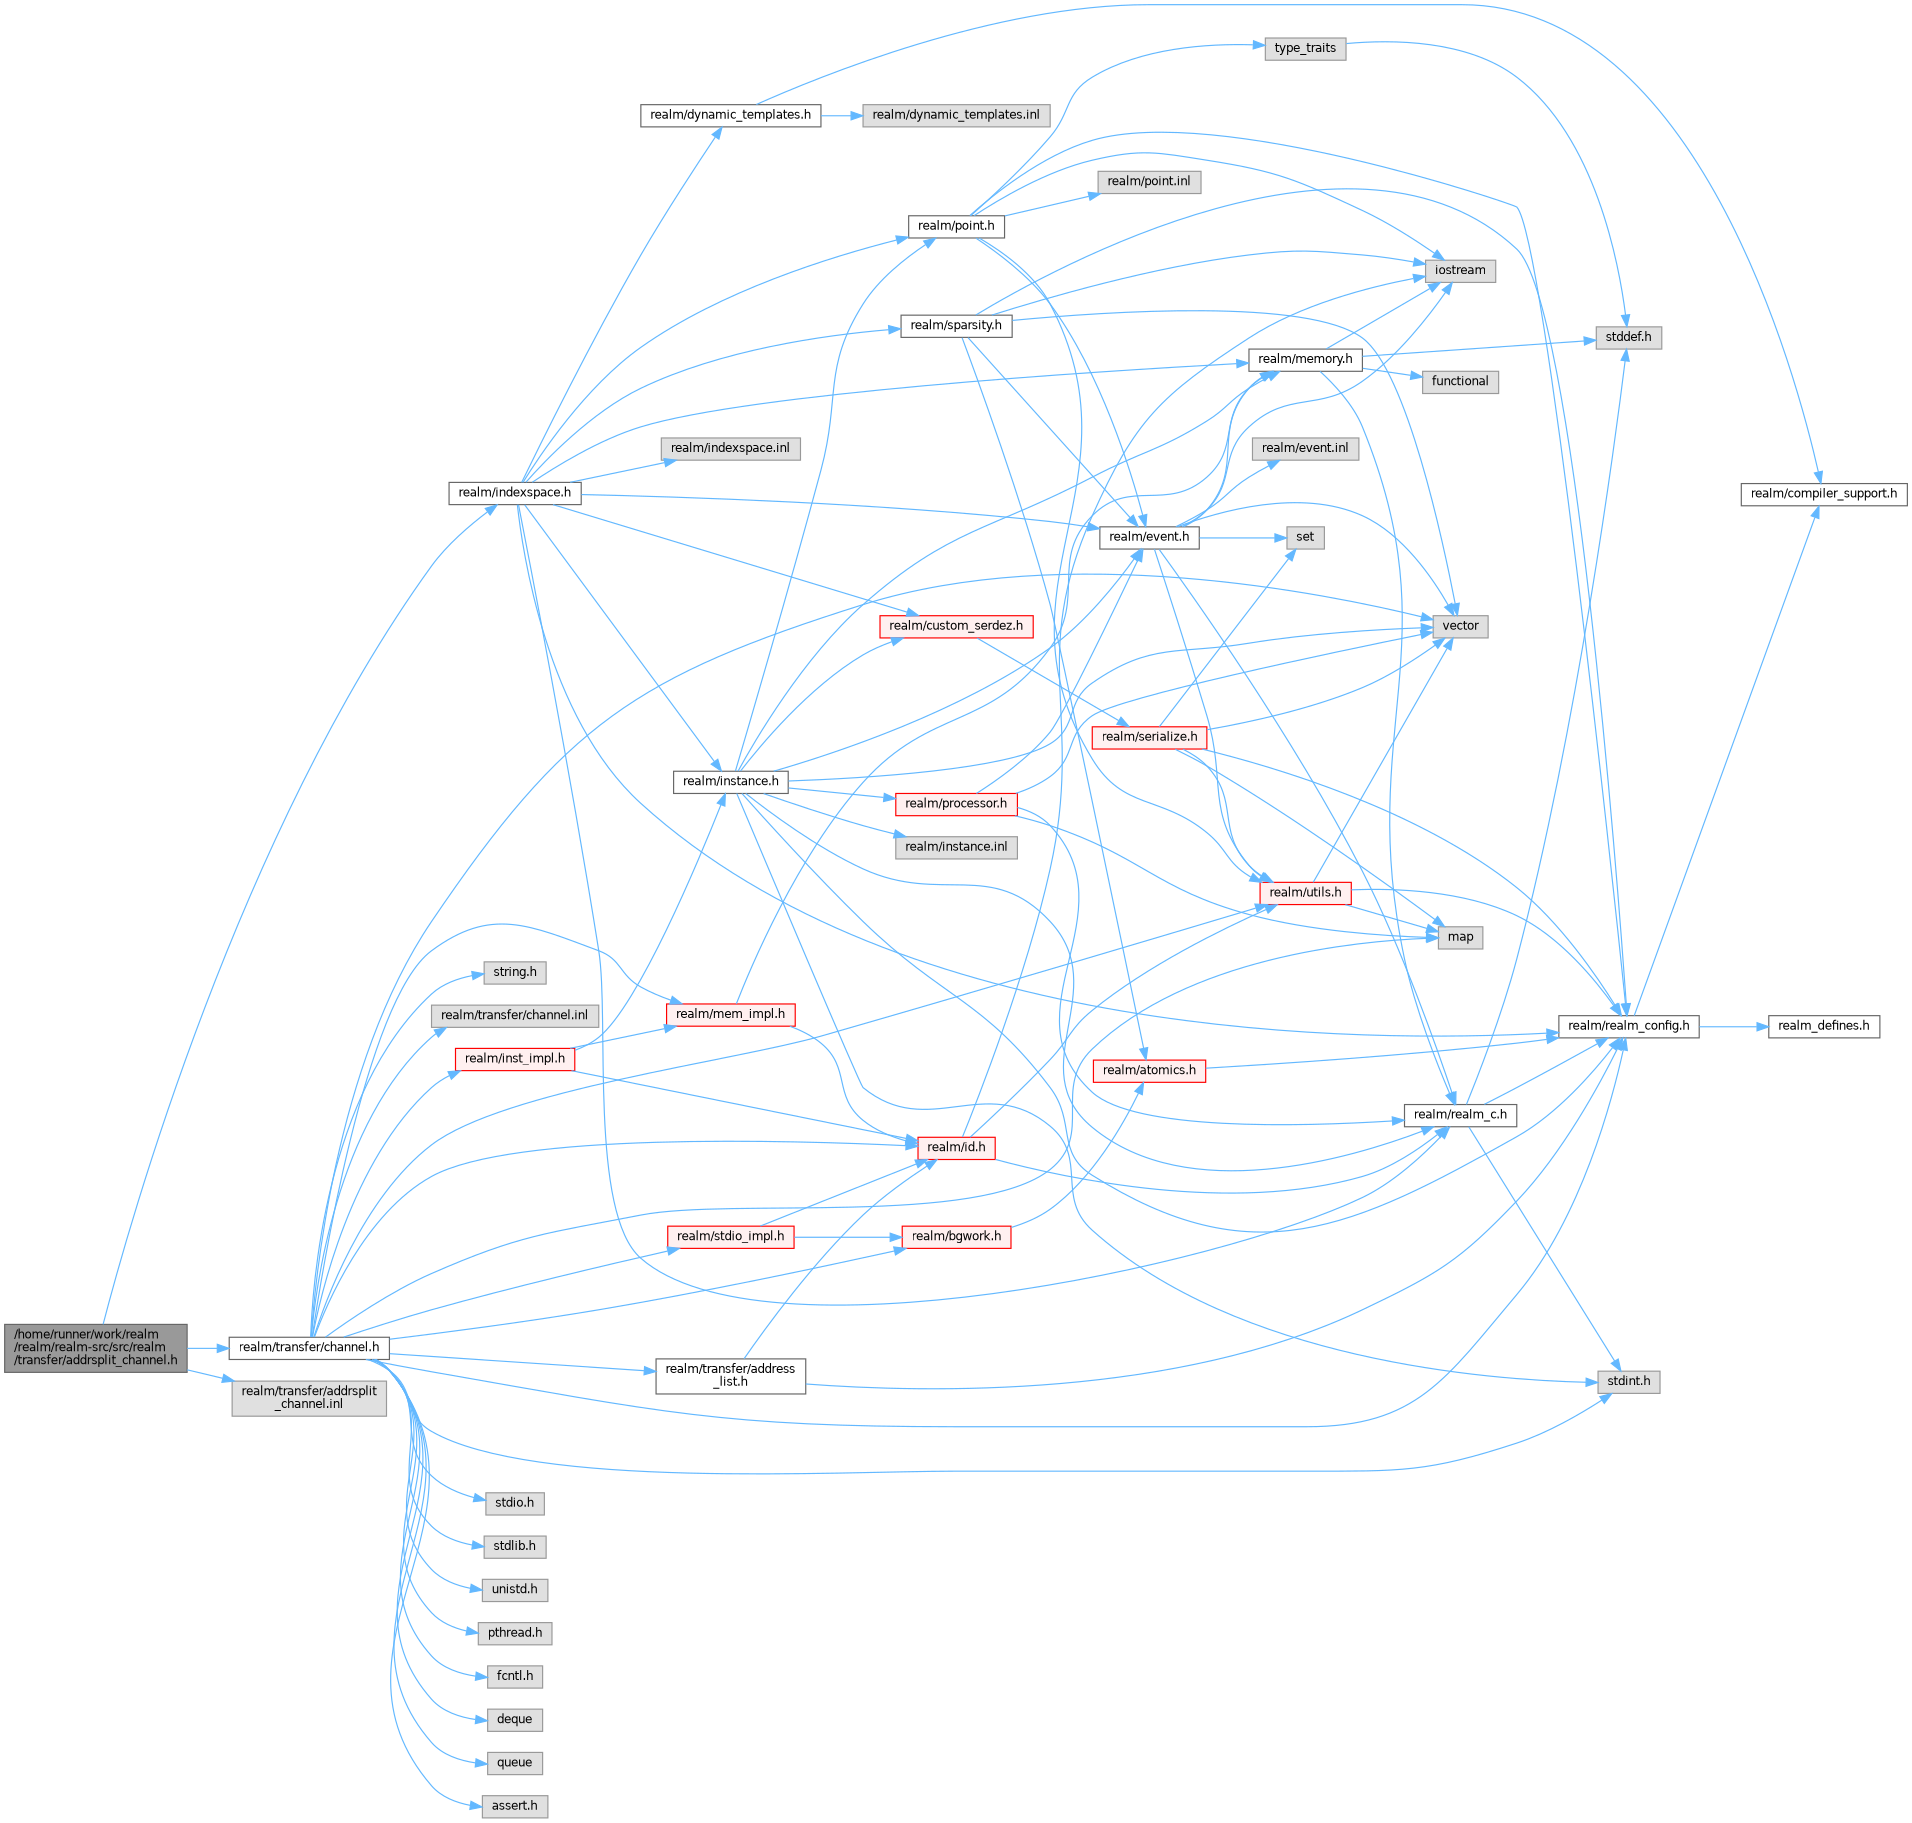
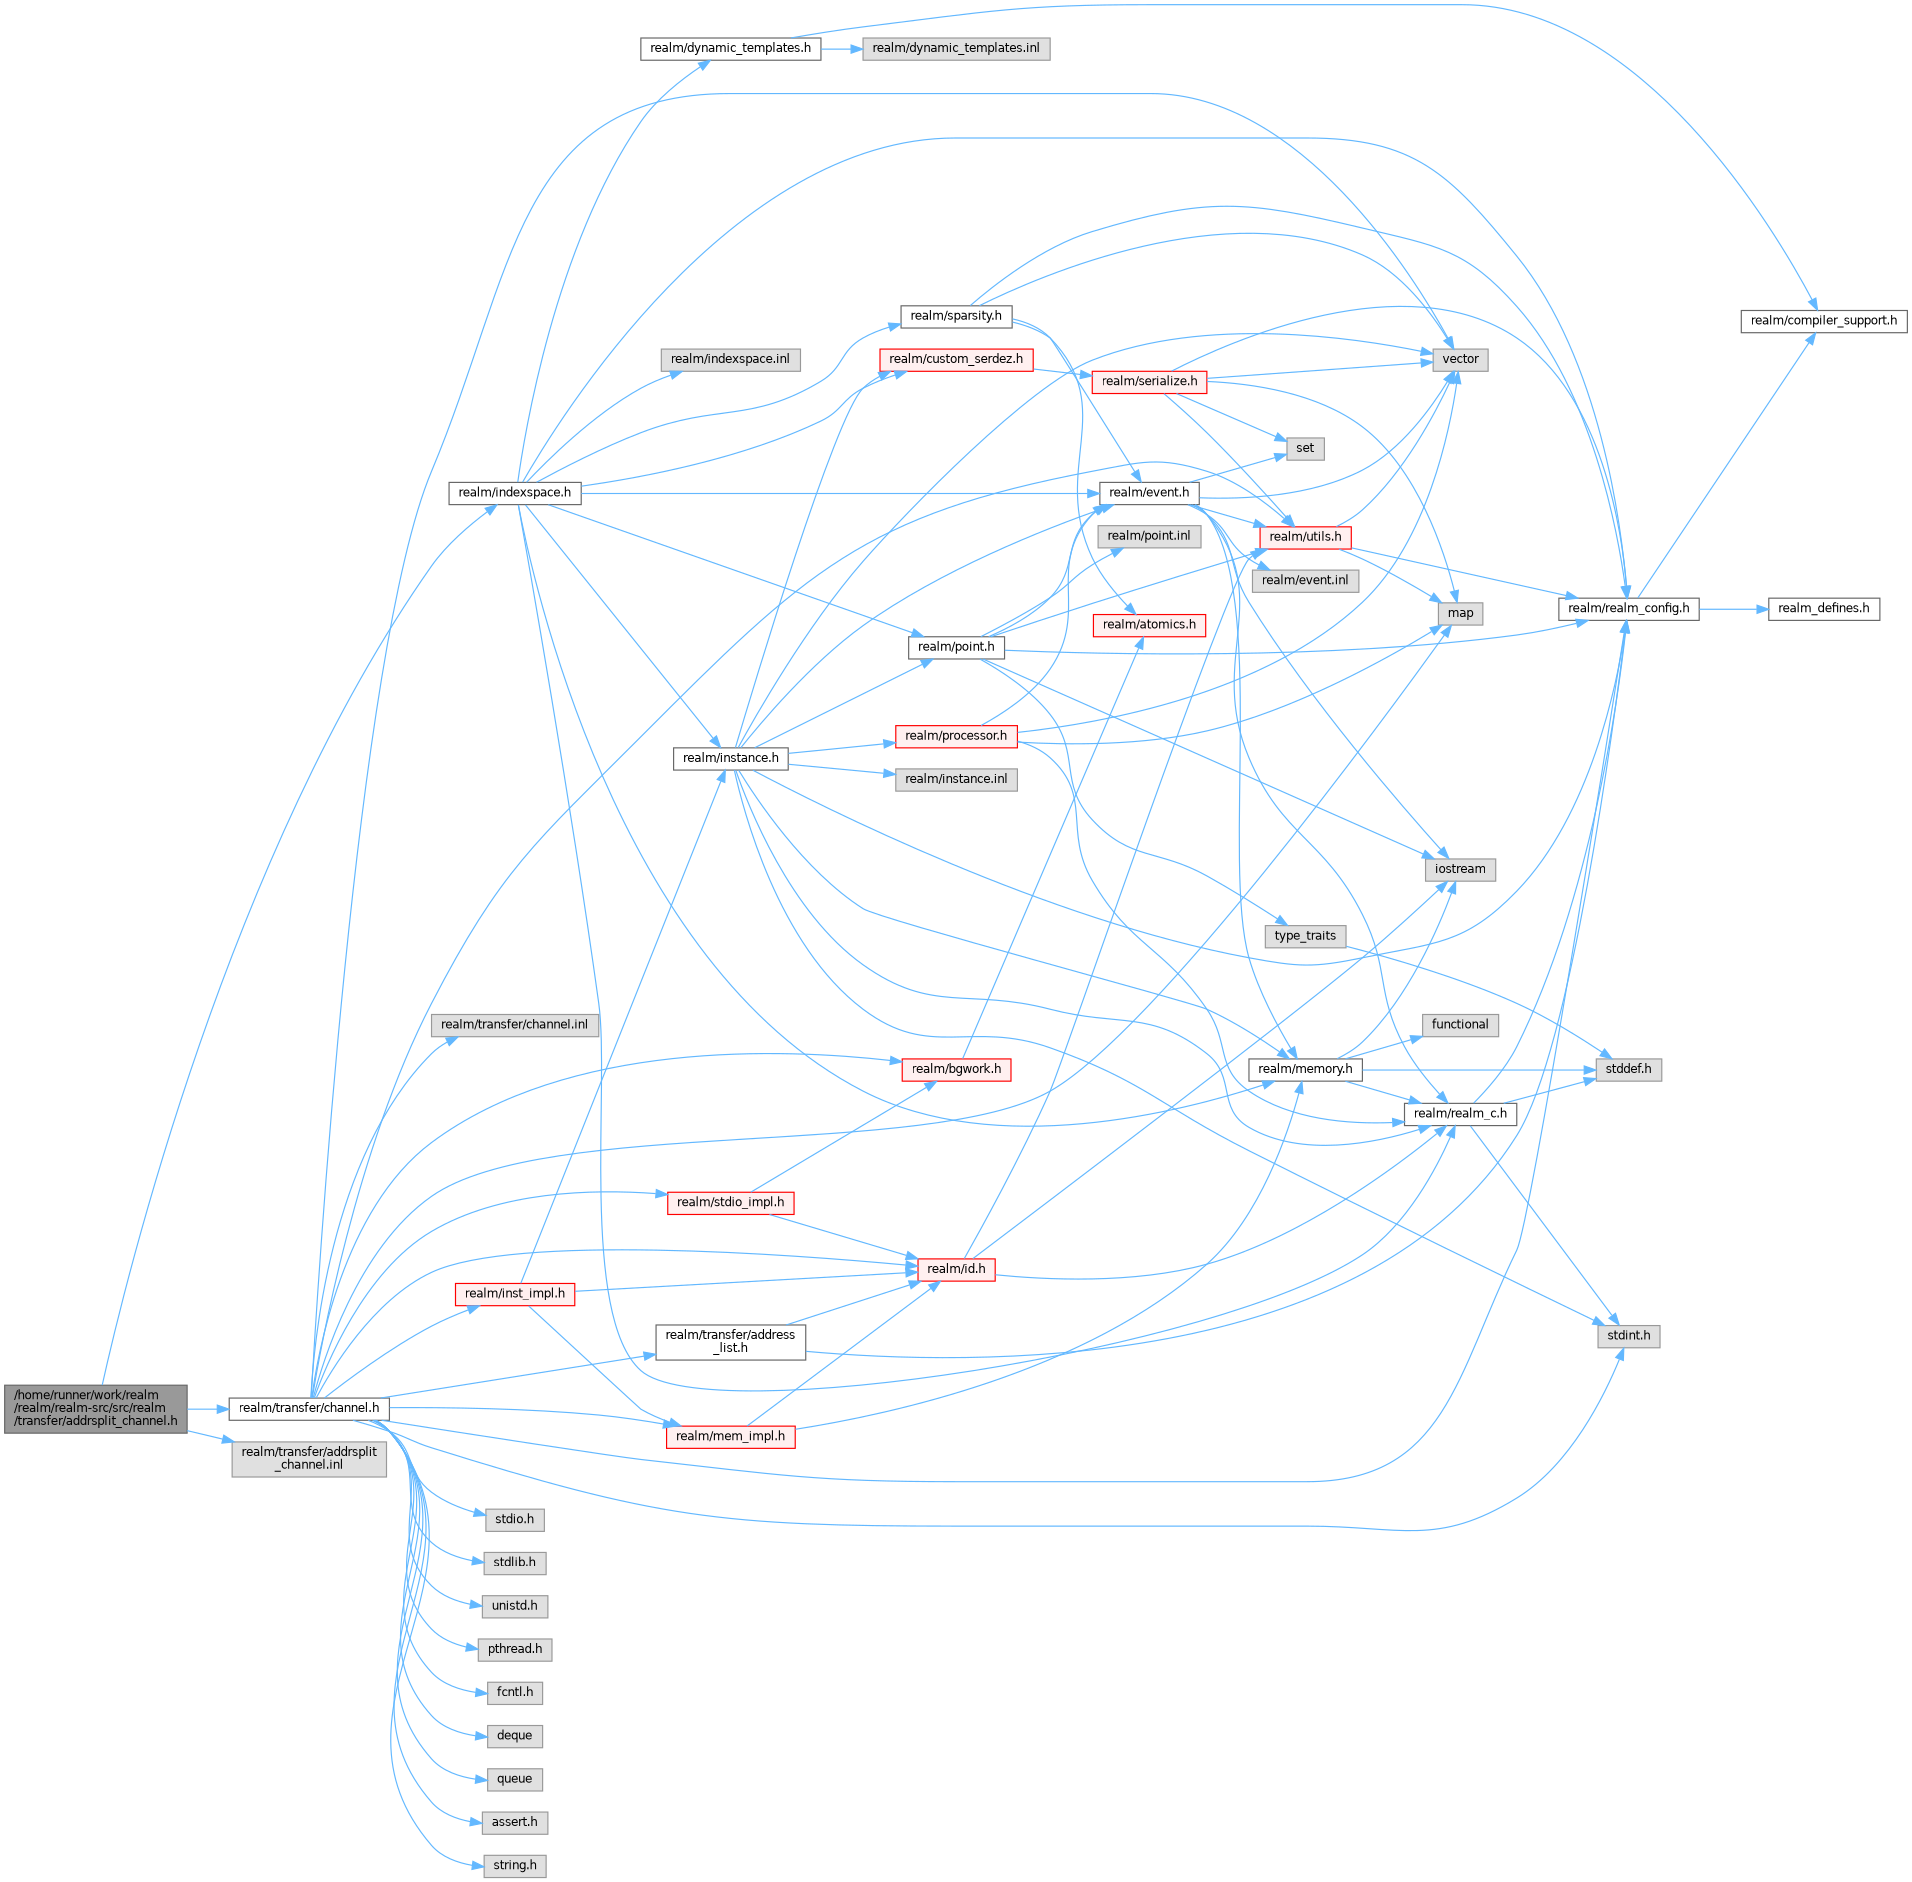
(1200, 262) -> none
(1376, 1056) -> none
